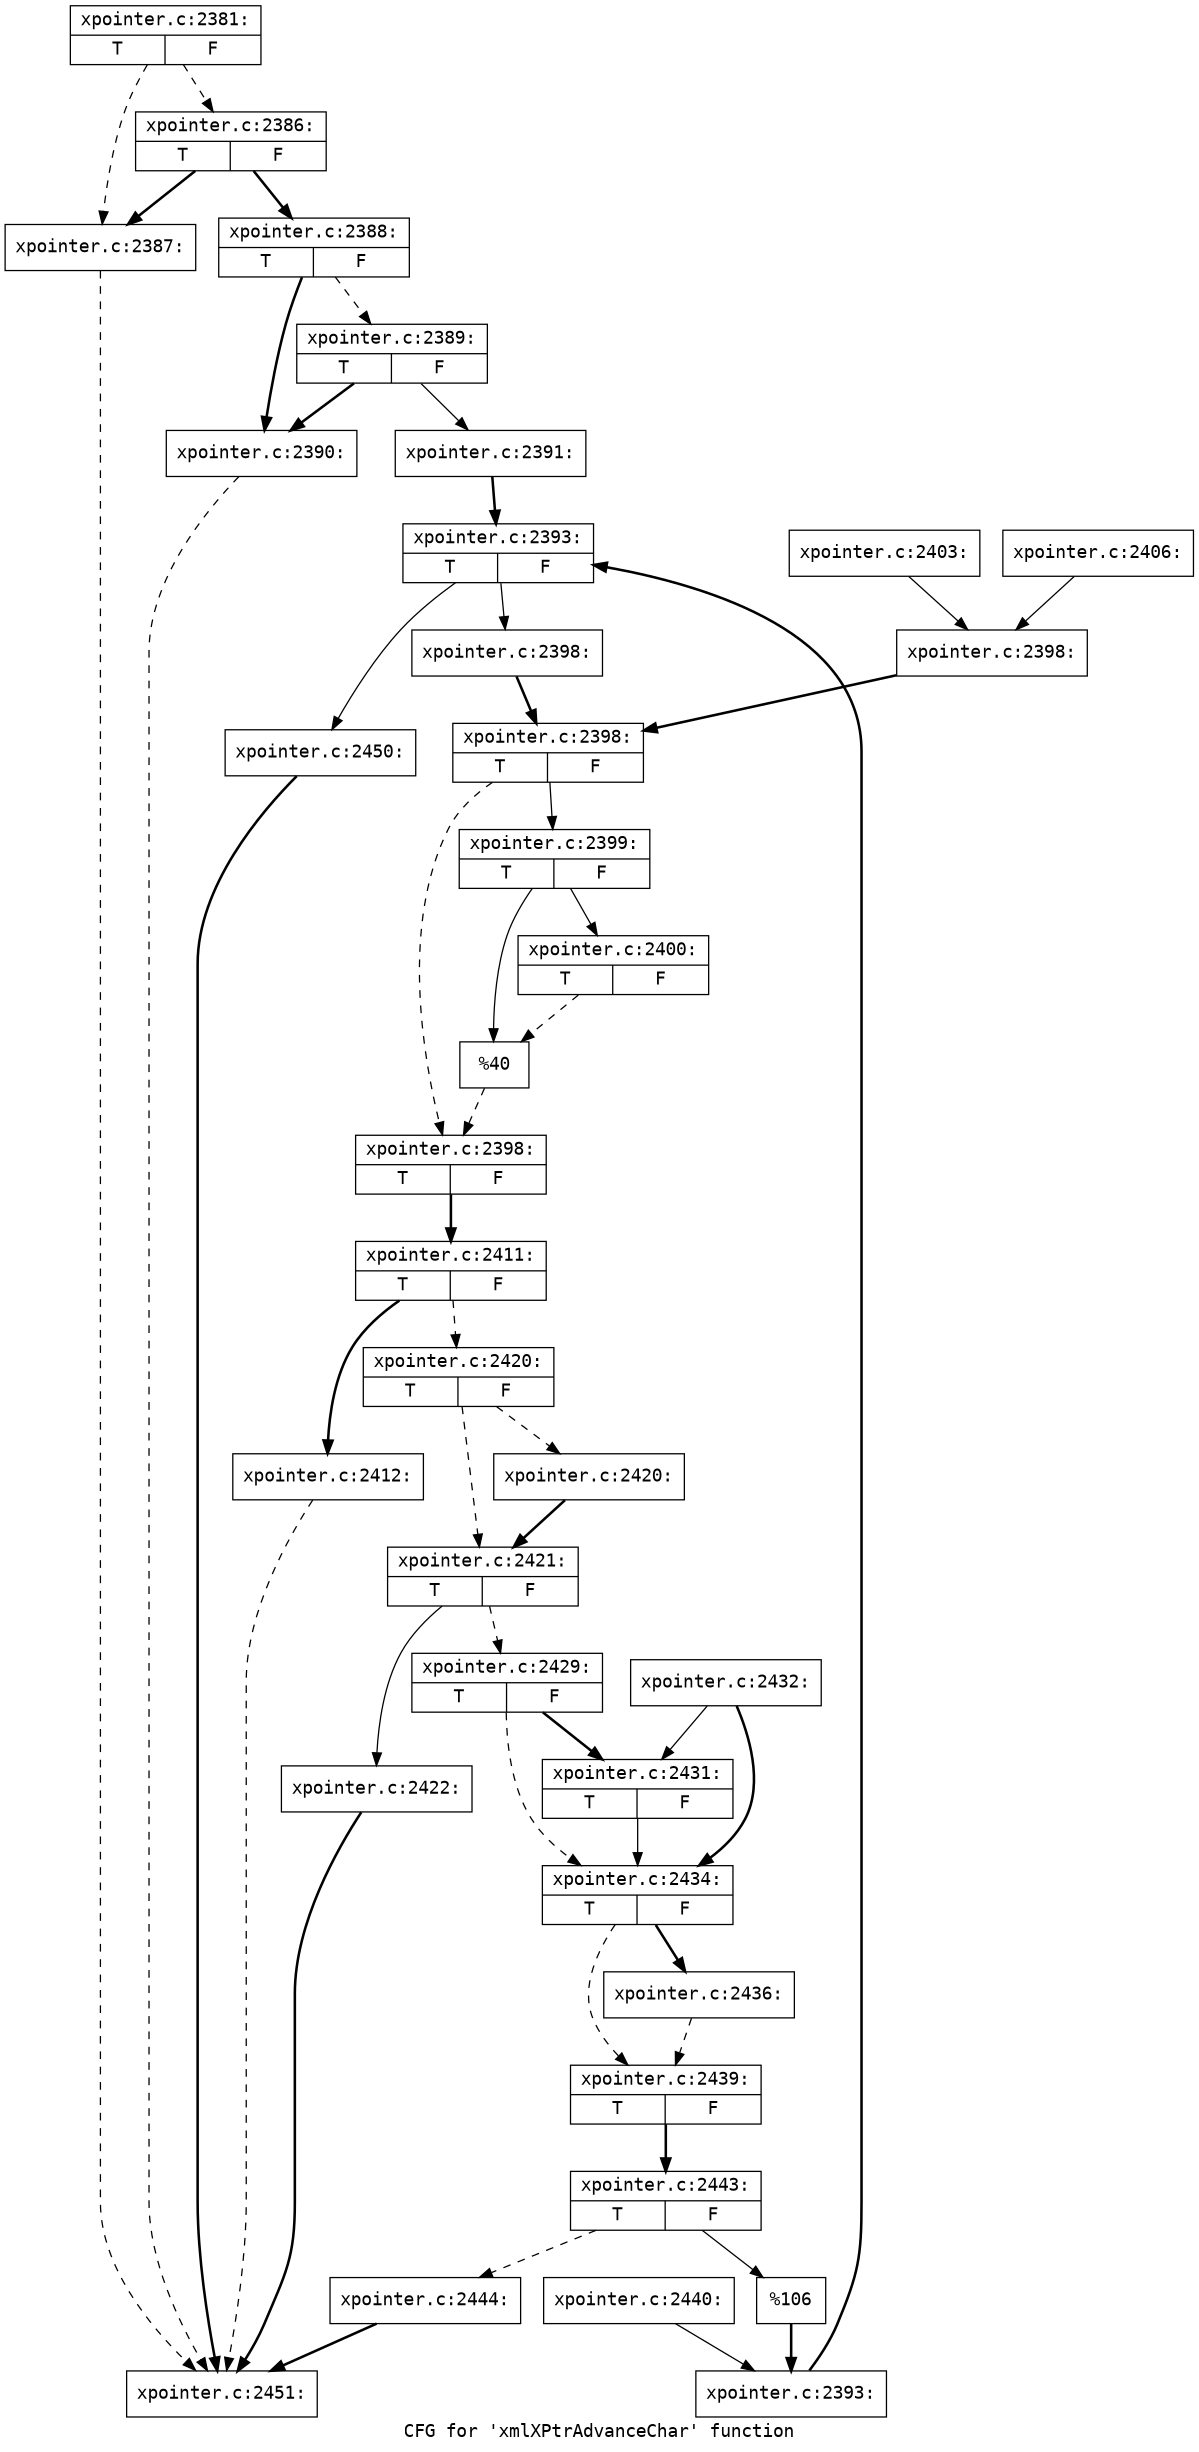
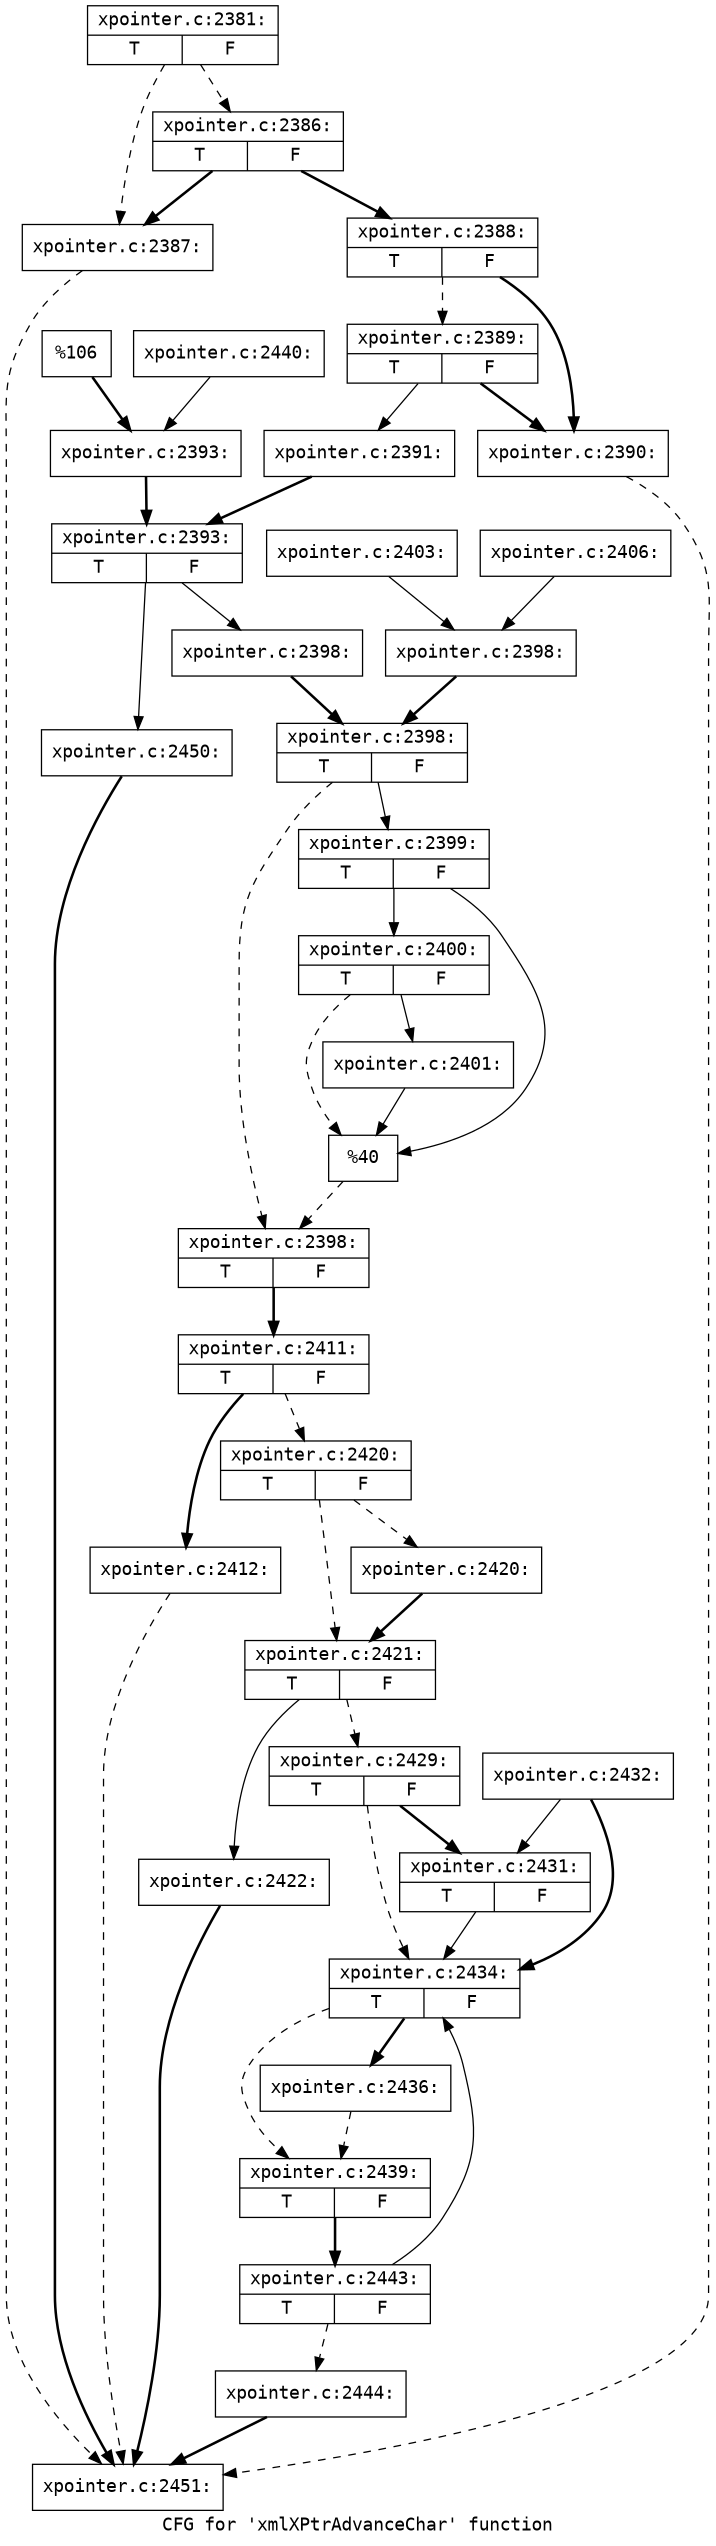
none -> (418, 1065)
(728, 2250) -> (470, 2160)
